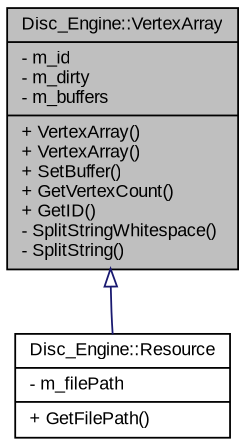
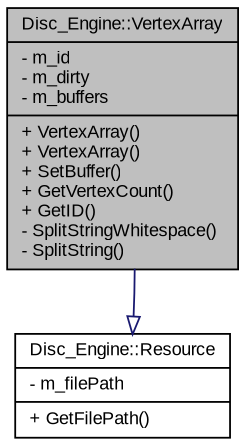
(111, 311) -> (134, 293)
